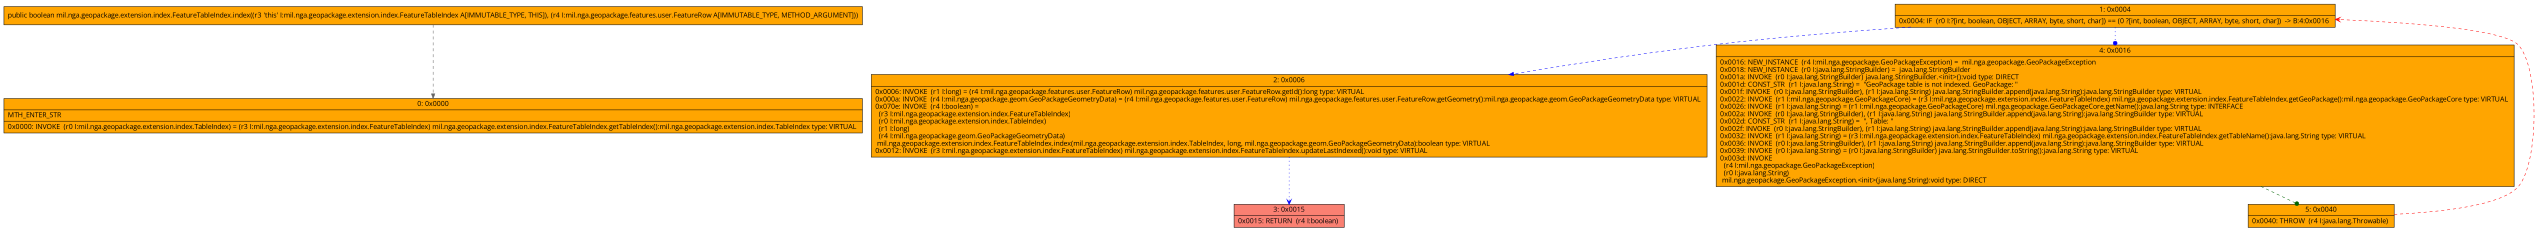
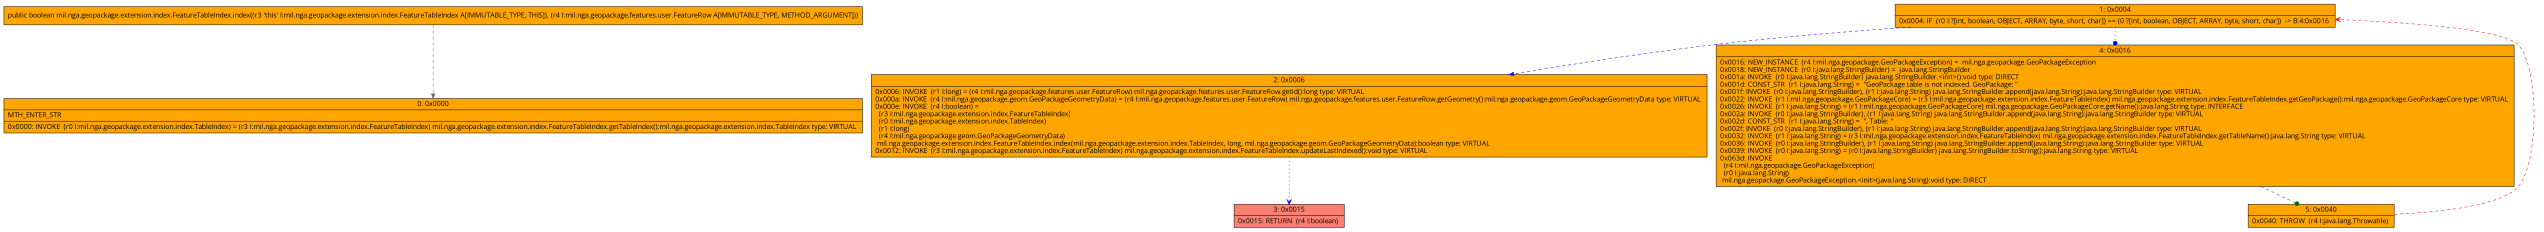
(928, 107) -> (928, 107)
(1748, 158) -> (1748, 158)
